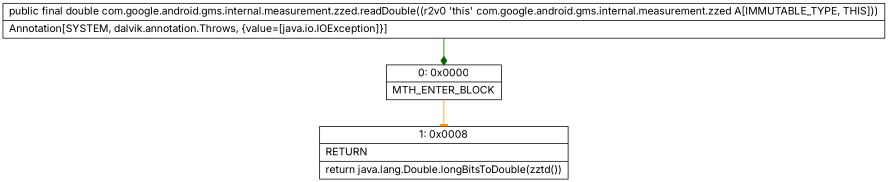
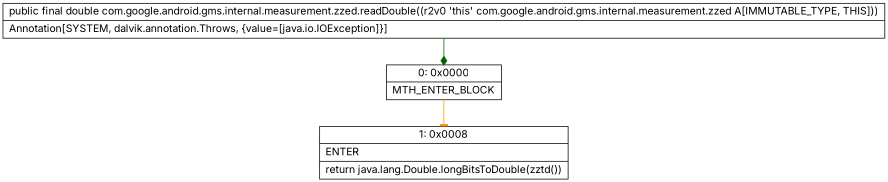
(347, 152) -> (343, 152)
